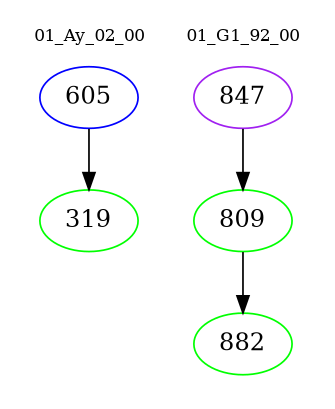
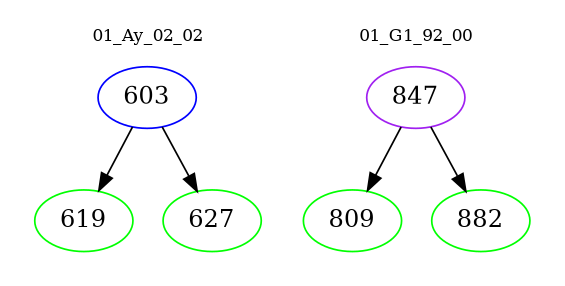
(90, 37) -> (148, 37)
(89, 98) -> (147, 98)
(89, 221) -> (84, 221)
none -> (212, 221)
(243, 274) -> (444, 151)
